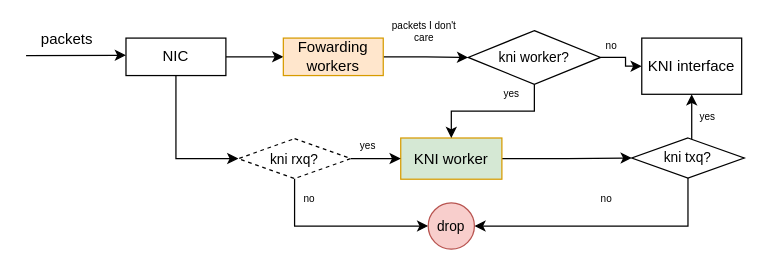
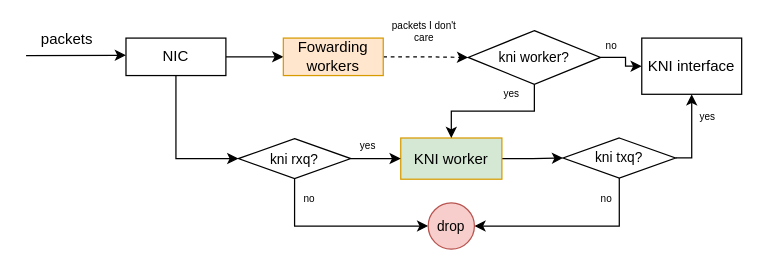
(422, 57) -> (422, 57)
(688, 158) -> (619, 158)
(294, 159) -> (294, 159)
